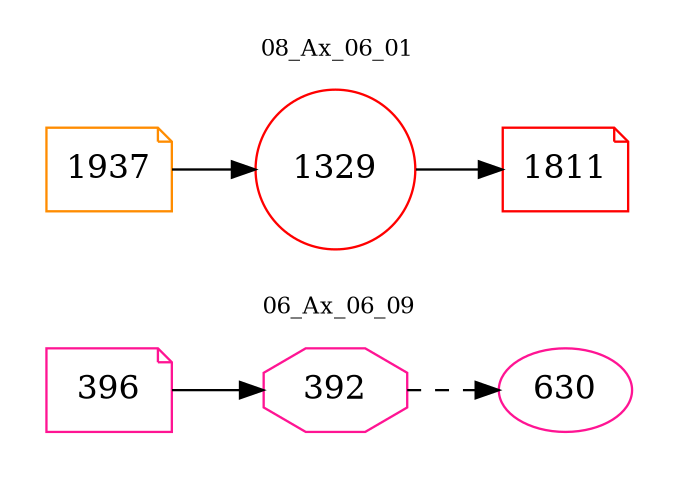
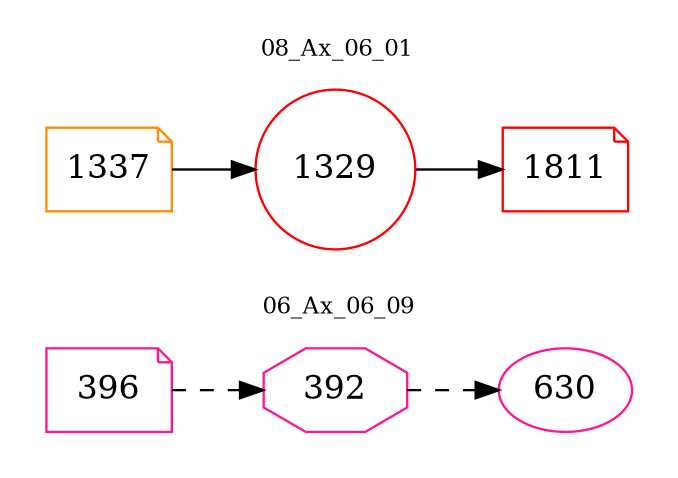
(109, 170) -> (109, 170)
(206, 390) -> (206, 390)
